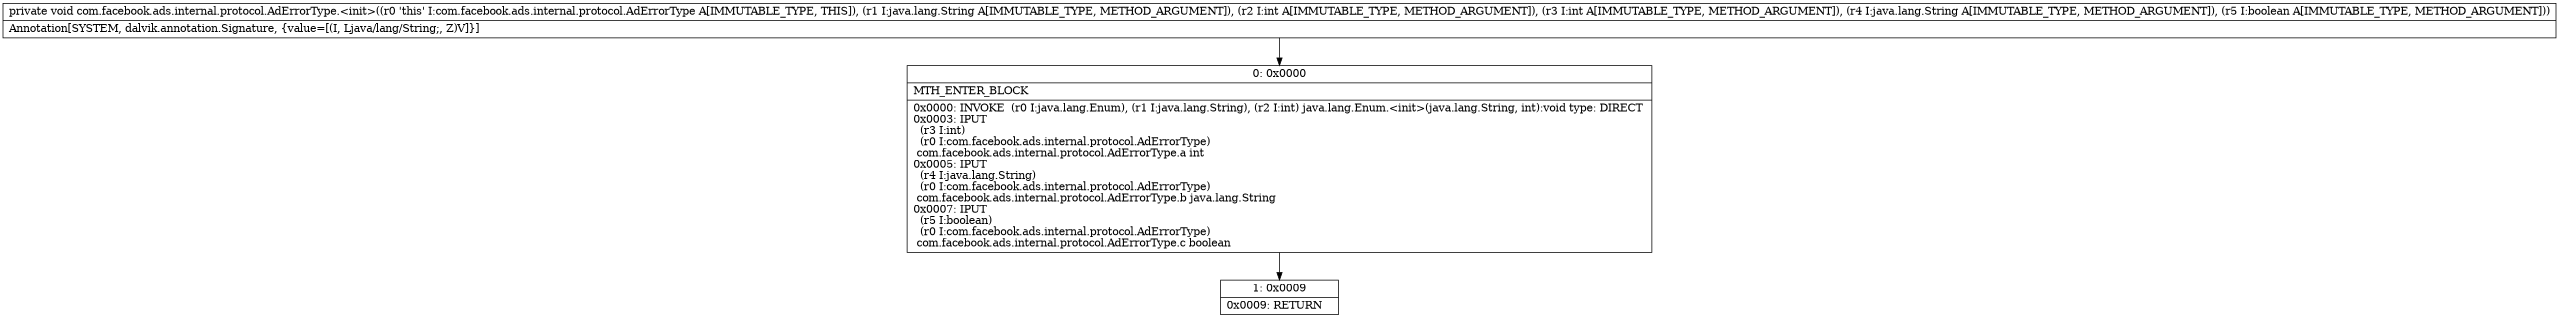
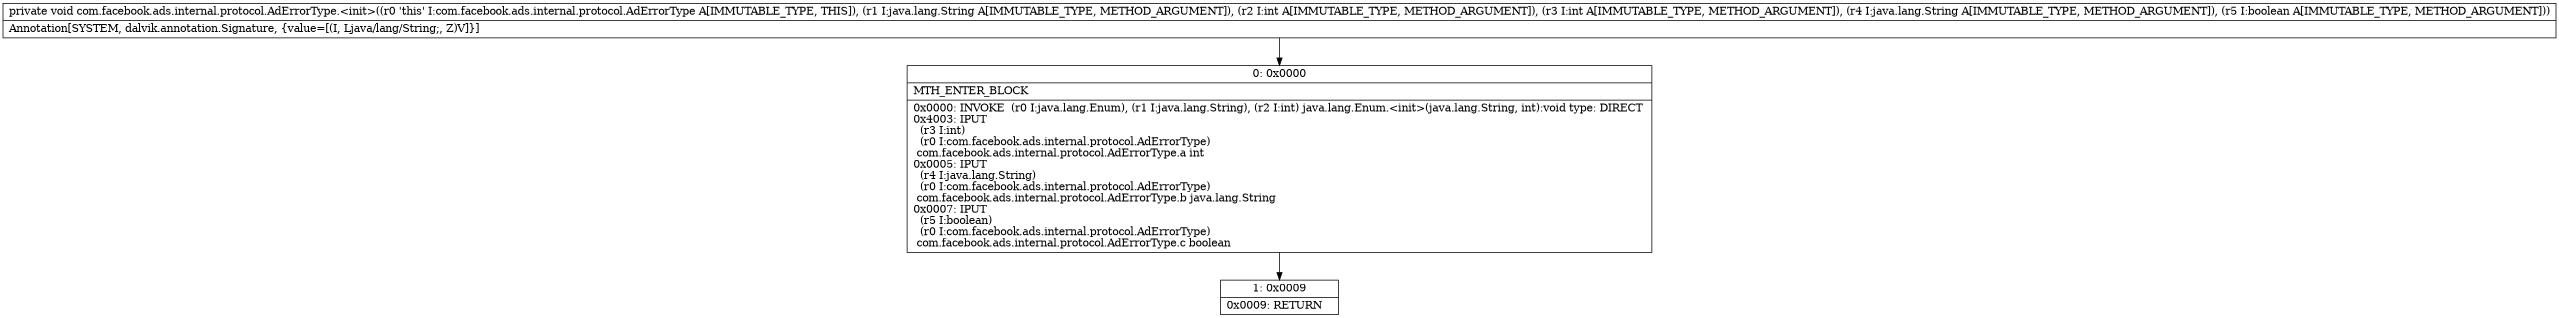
(953, 120) -> (953, 120)
